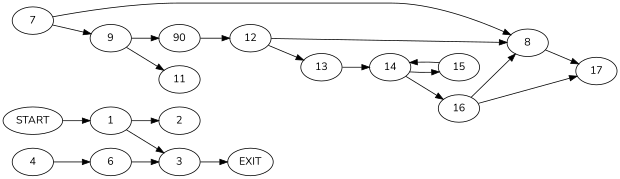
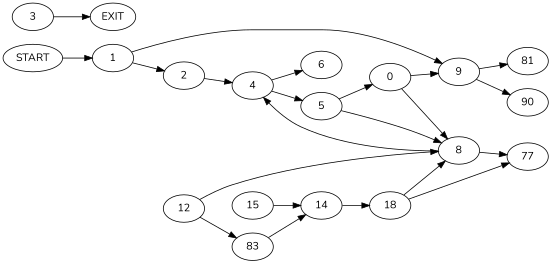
(33, 21) -> (390, 77)
(211, 38) -> none
(321, 67) -> (253, 247)
(596, 71) -> (528, 157)
(421, 72) -> none
(180, 79) -> (528, 61)
none -> (214, 80)
none -> (321, 106)
(459, 108) -> (390, 205)
(142, 139) -> (285, 30)
none -> (349, 142)
(141, 162) -> none
